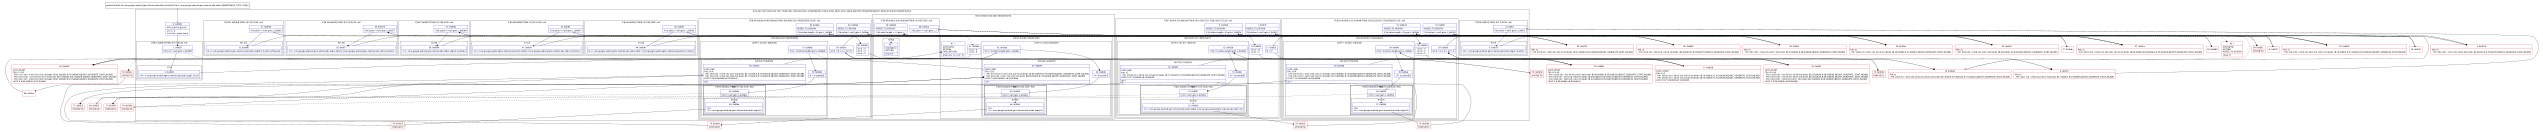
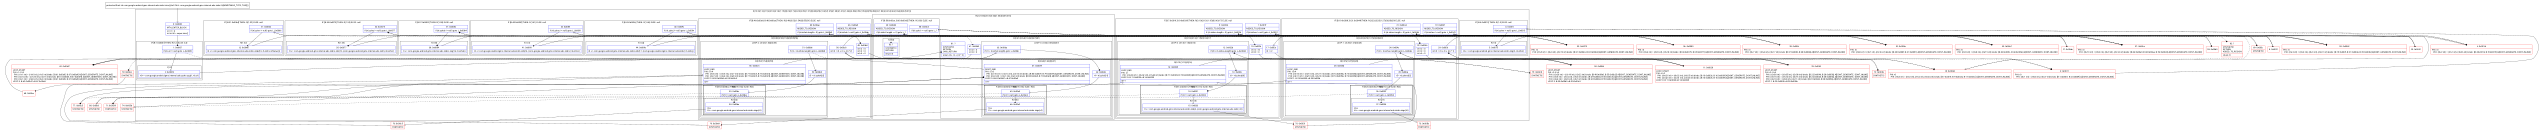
(1464, 86) -> none
